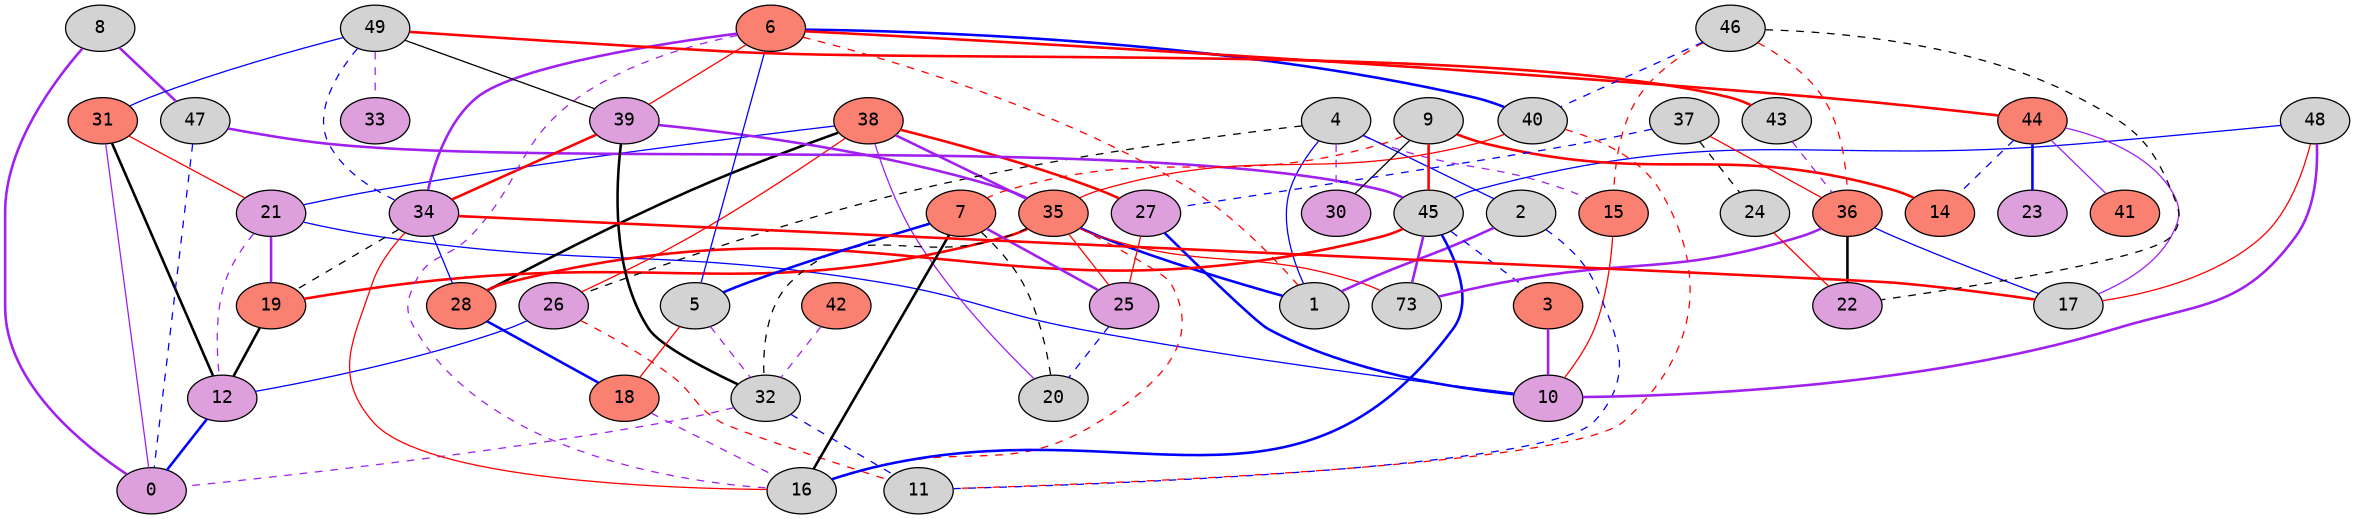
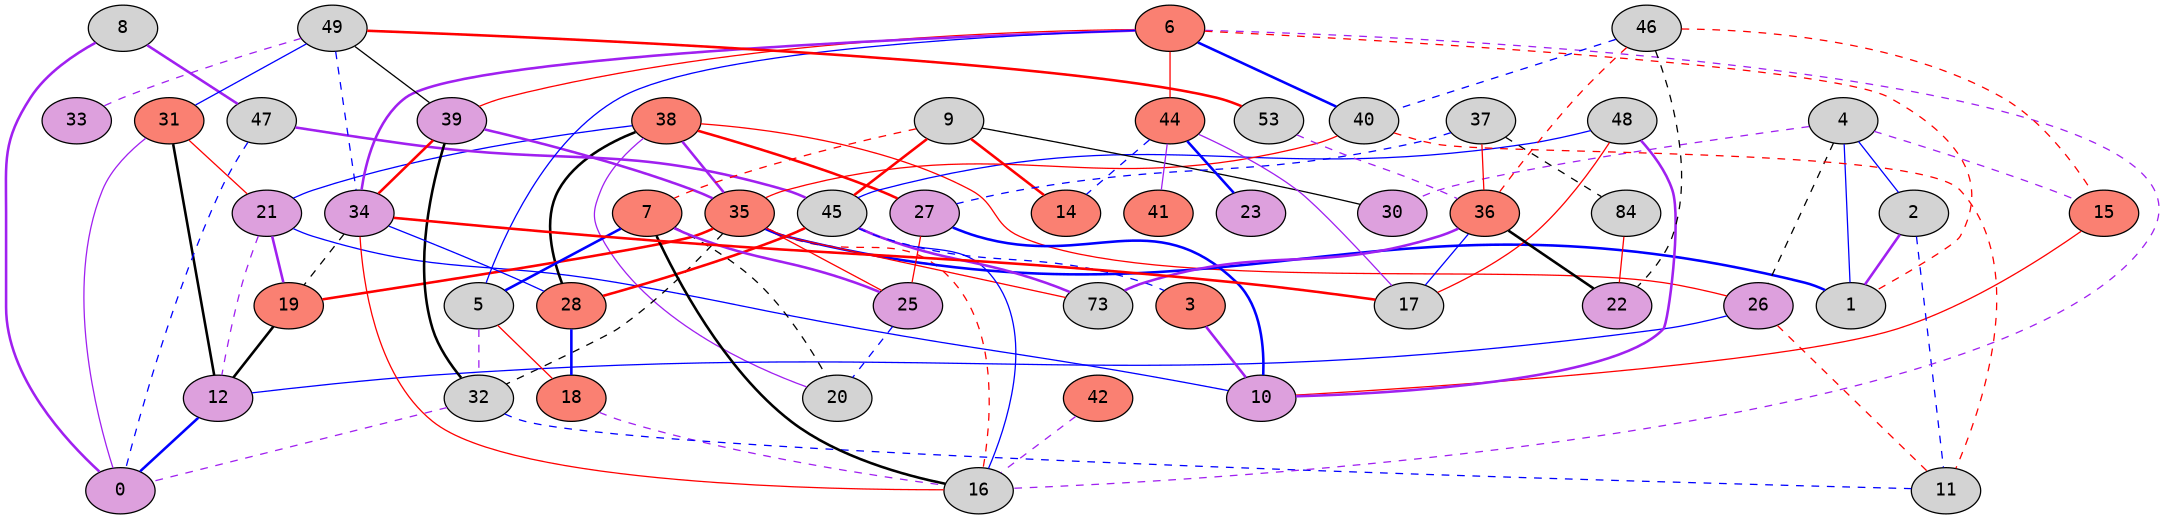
(1402, 66) -> (1170, 75)
(1777, 121) -> (1269, 121)
(1755, 213) -> (1626, 213)
(801, 352) -> (1038, 445)
(1212, 454) -> (1006, 301)
